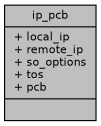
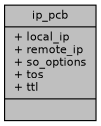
(30, 87) -> (26, 87)
